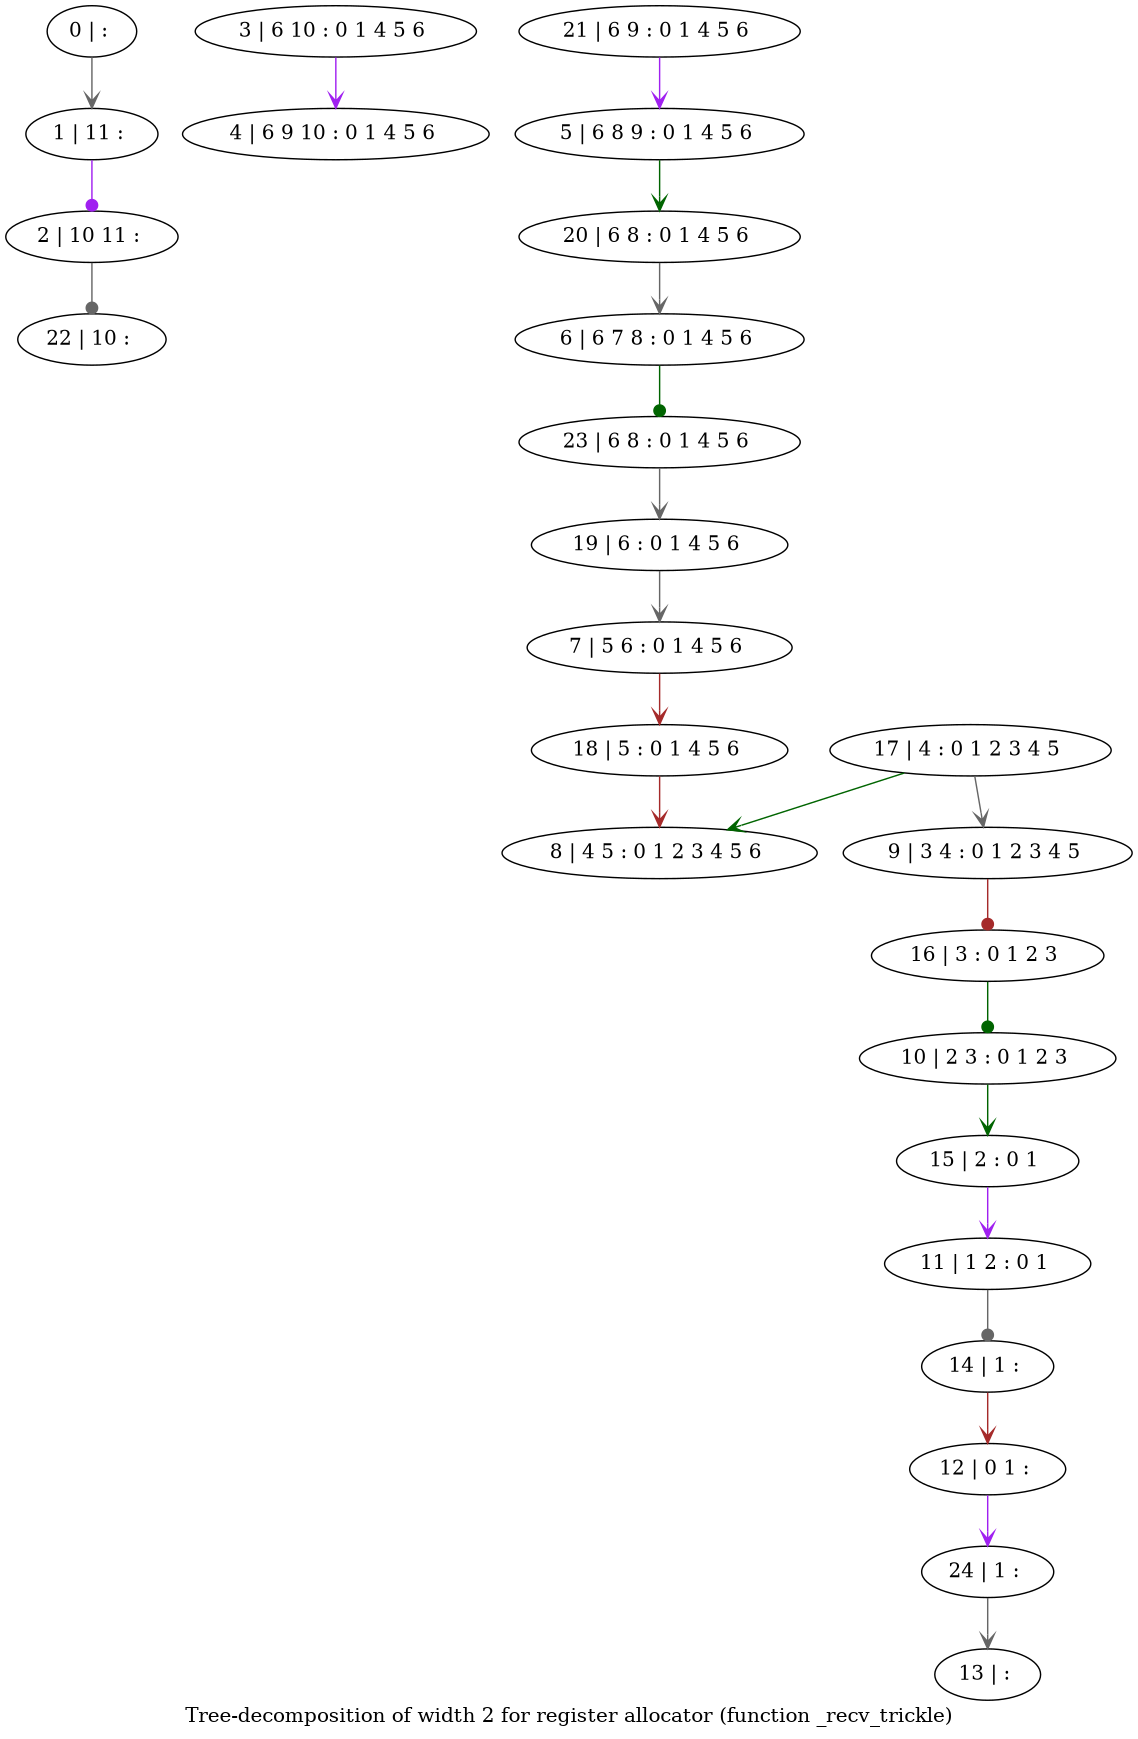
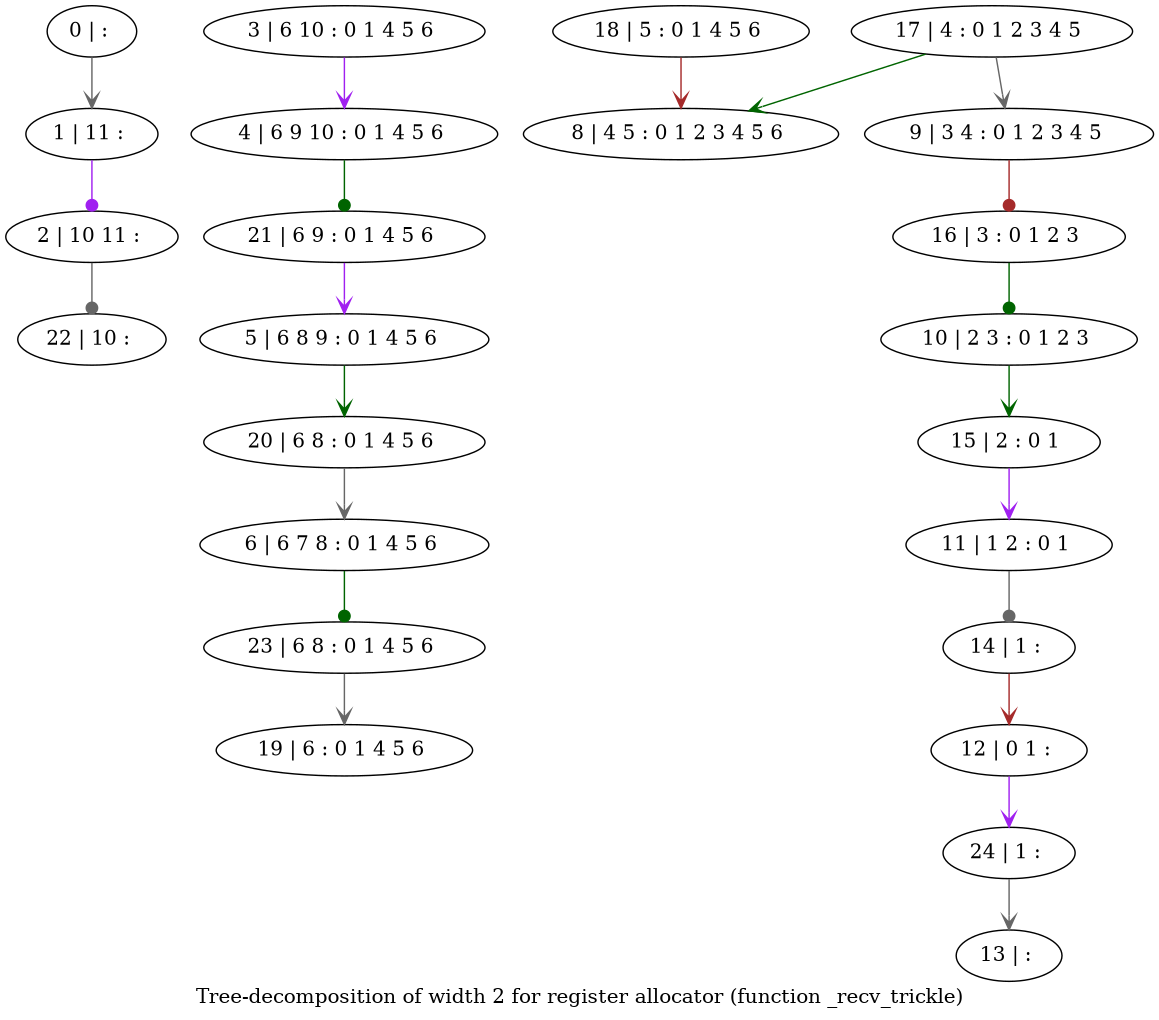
none -> (344, 180)
(660, 648) -> none
